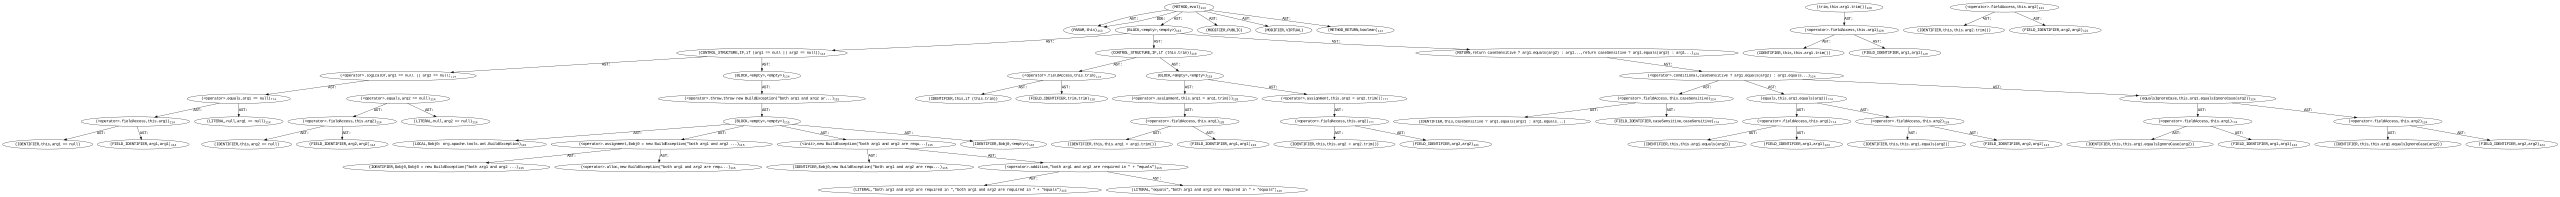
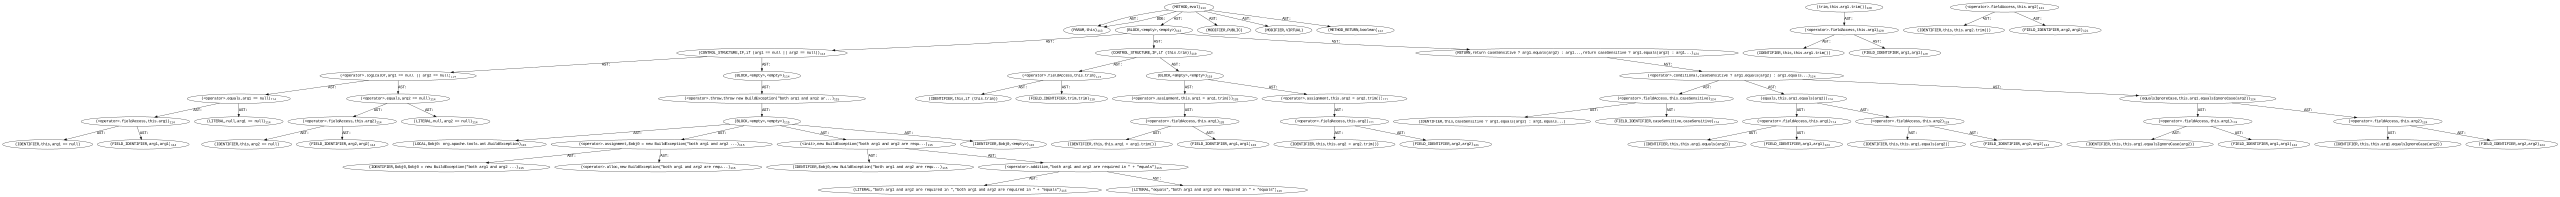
none -> (398, 86)
